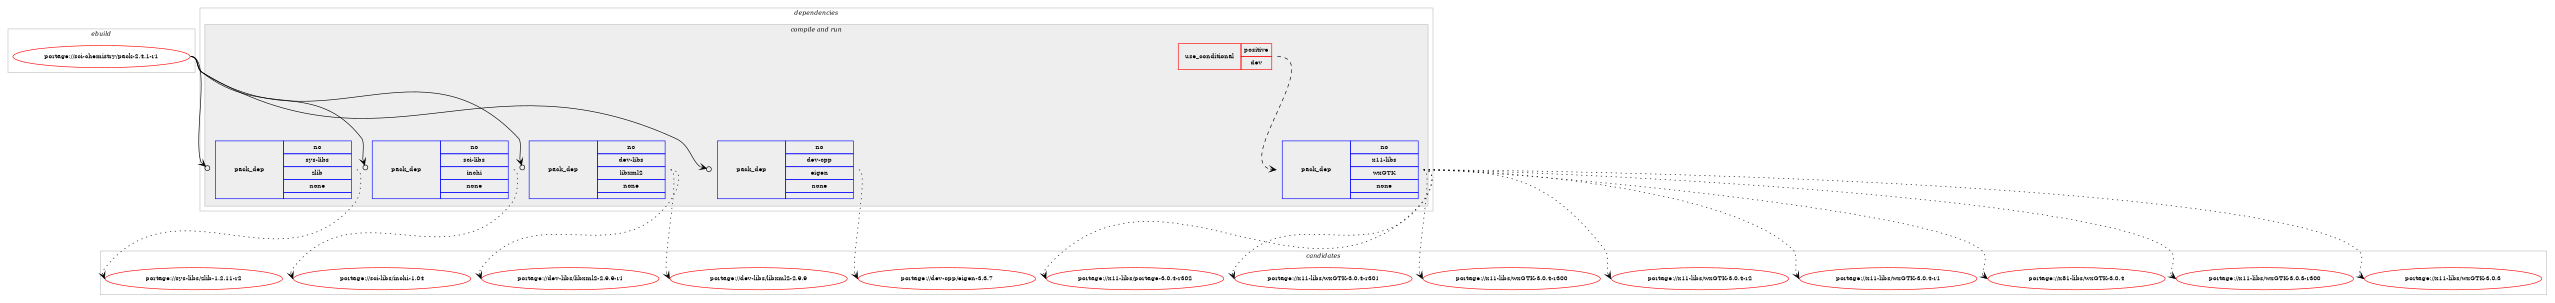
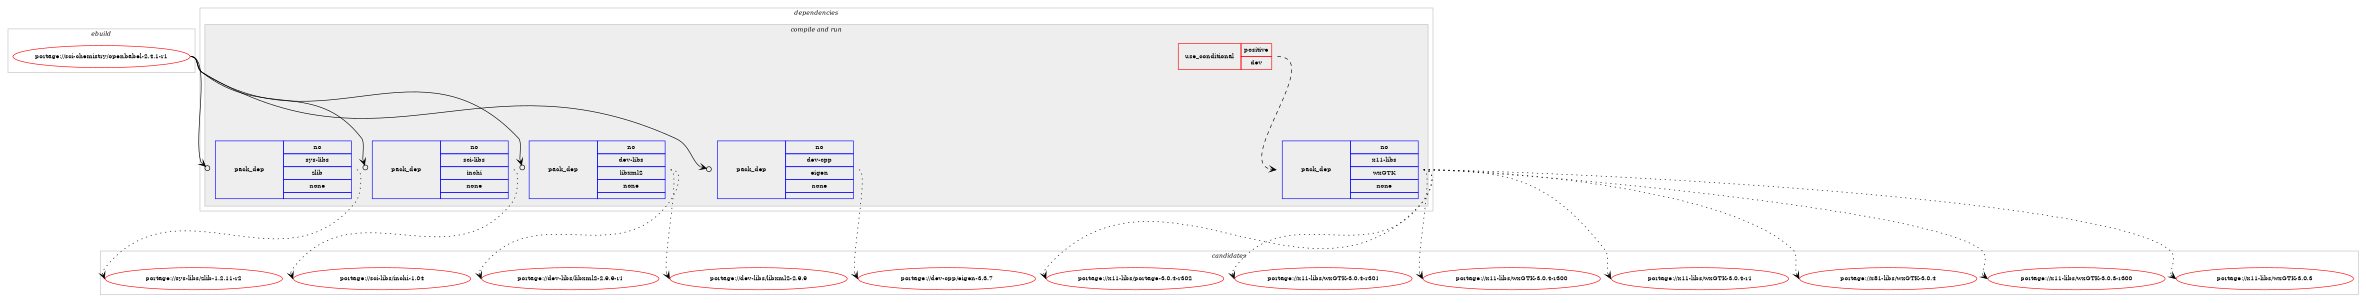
(102, 57) -> (102, 57)
(1700, 279) -> none
